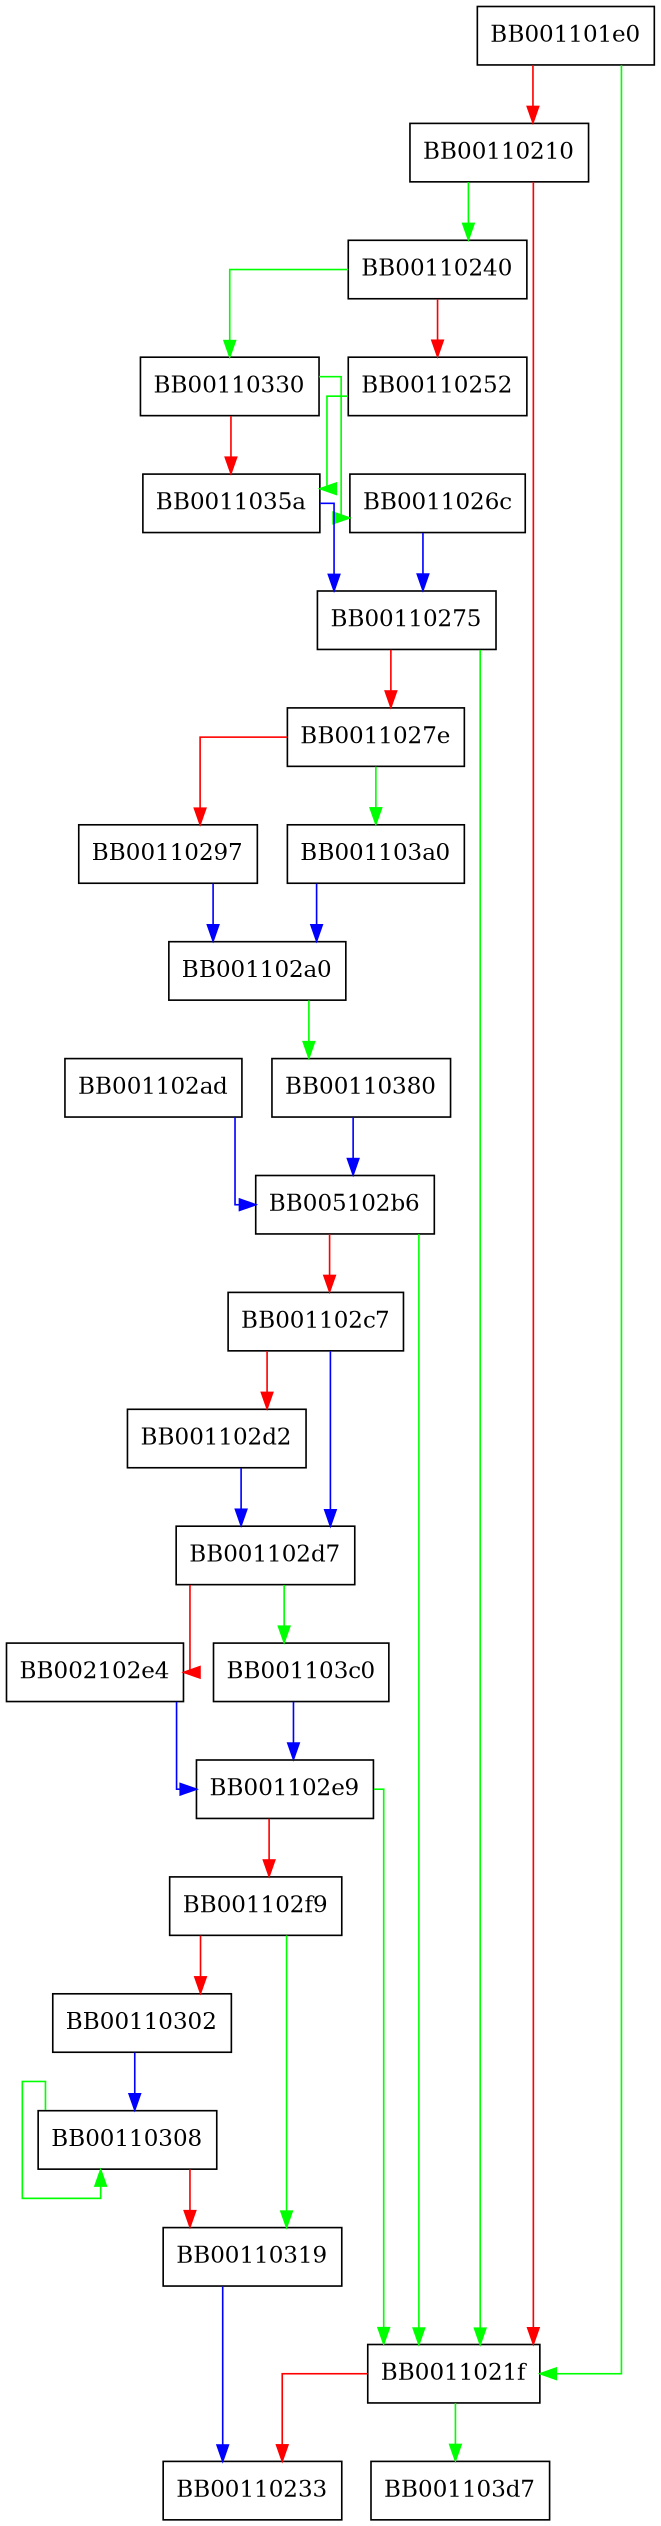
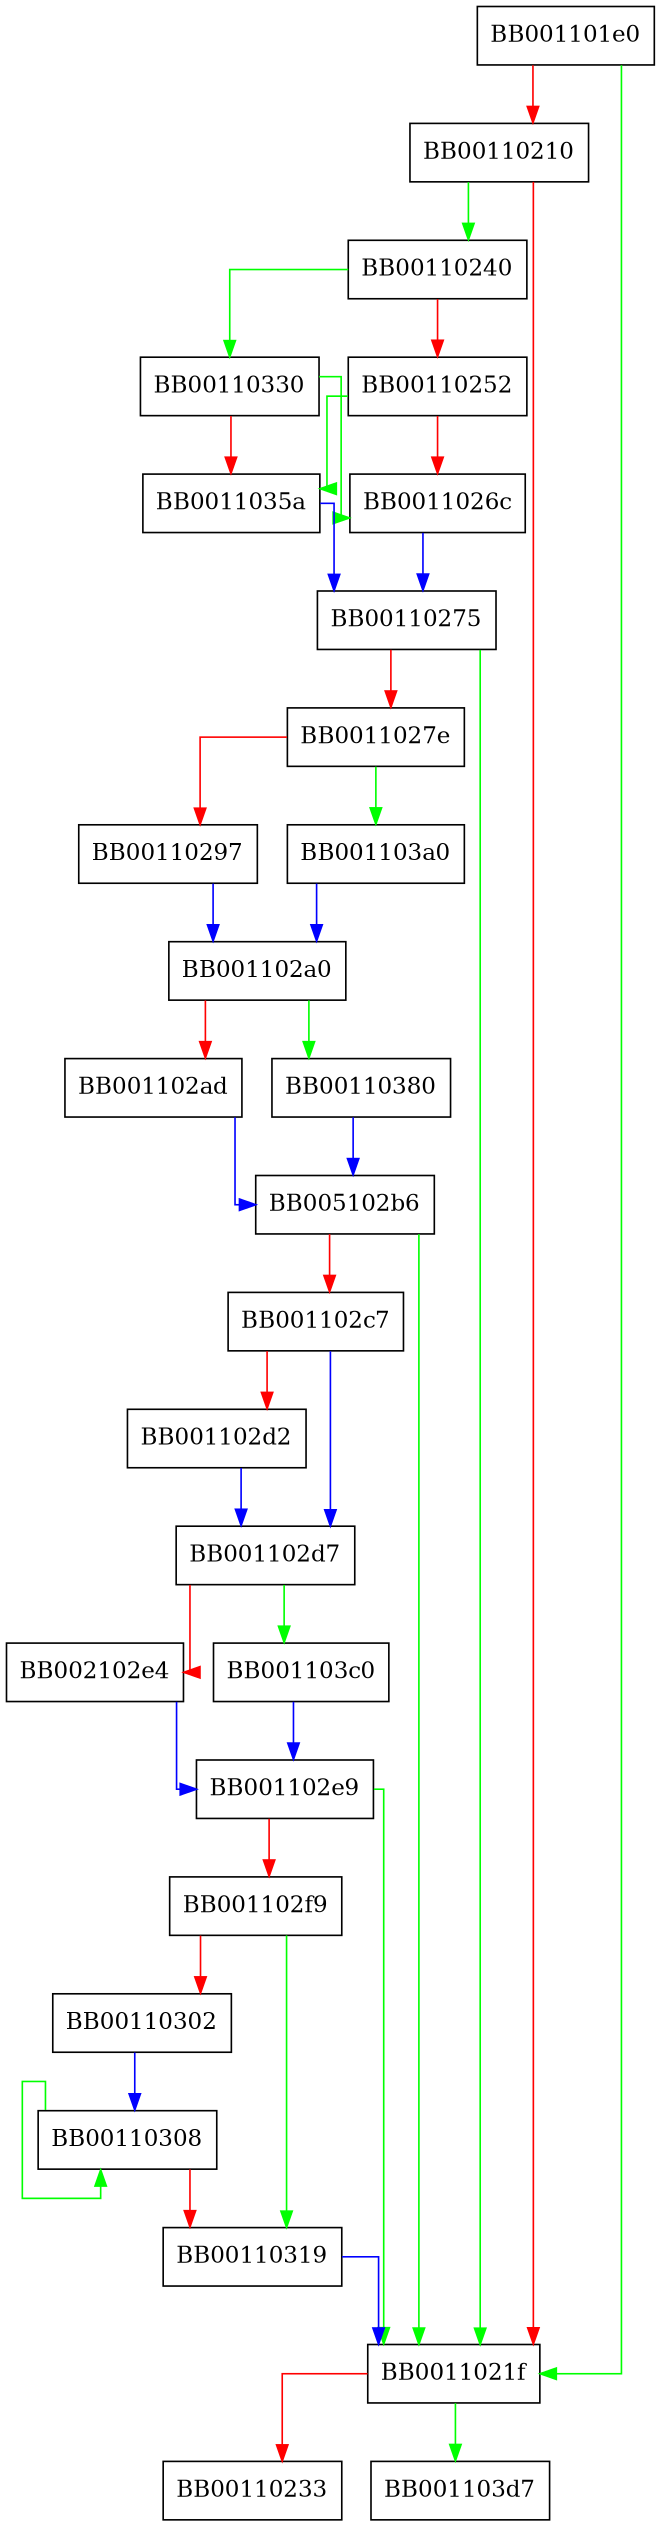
none -> (438, 437)
none -> (205, 1021)
(223, 2366) -> (372, 2257)
